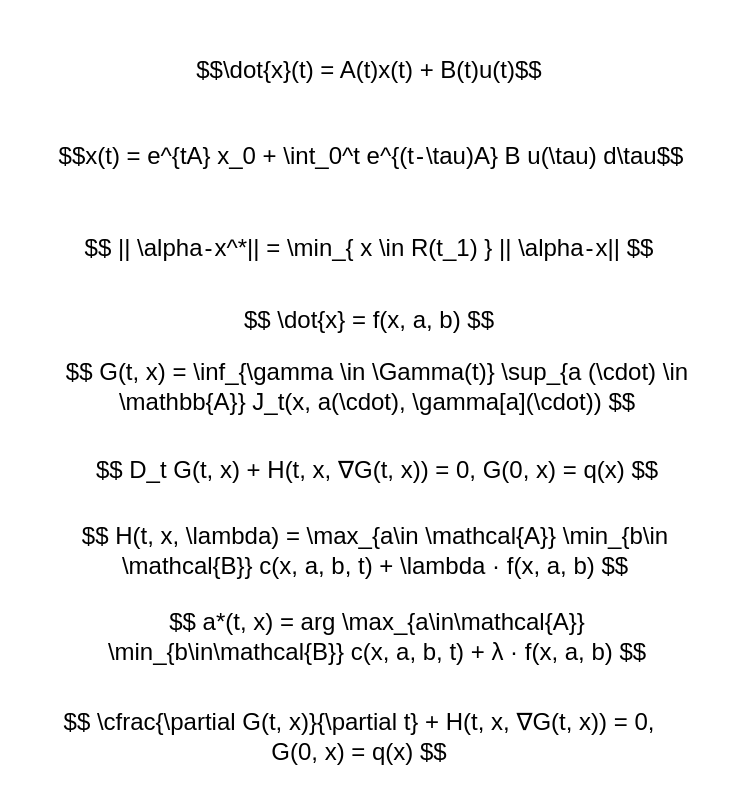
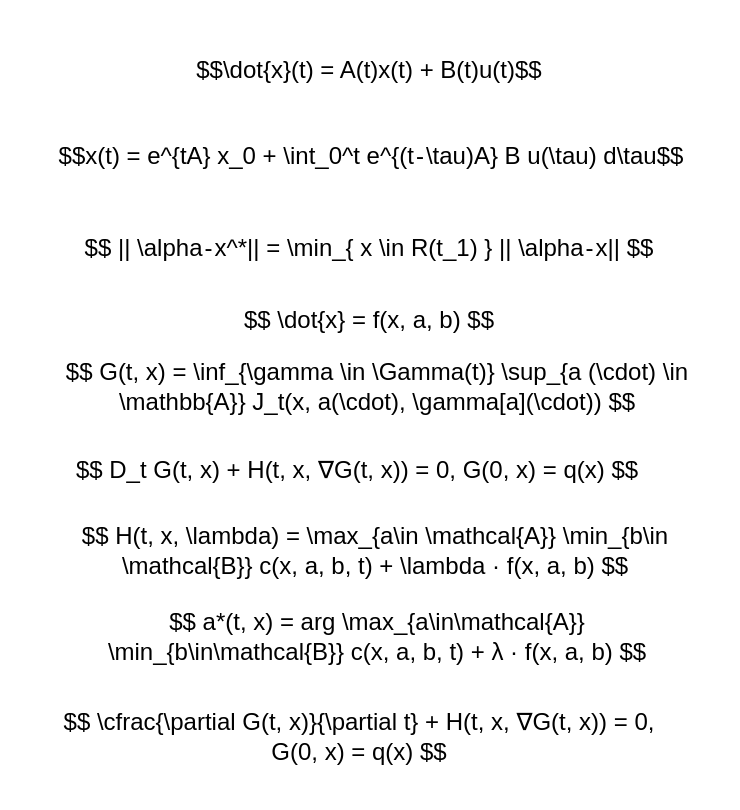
(378, 471) -> (358, 471)
